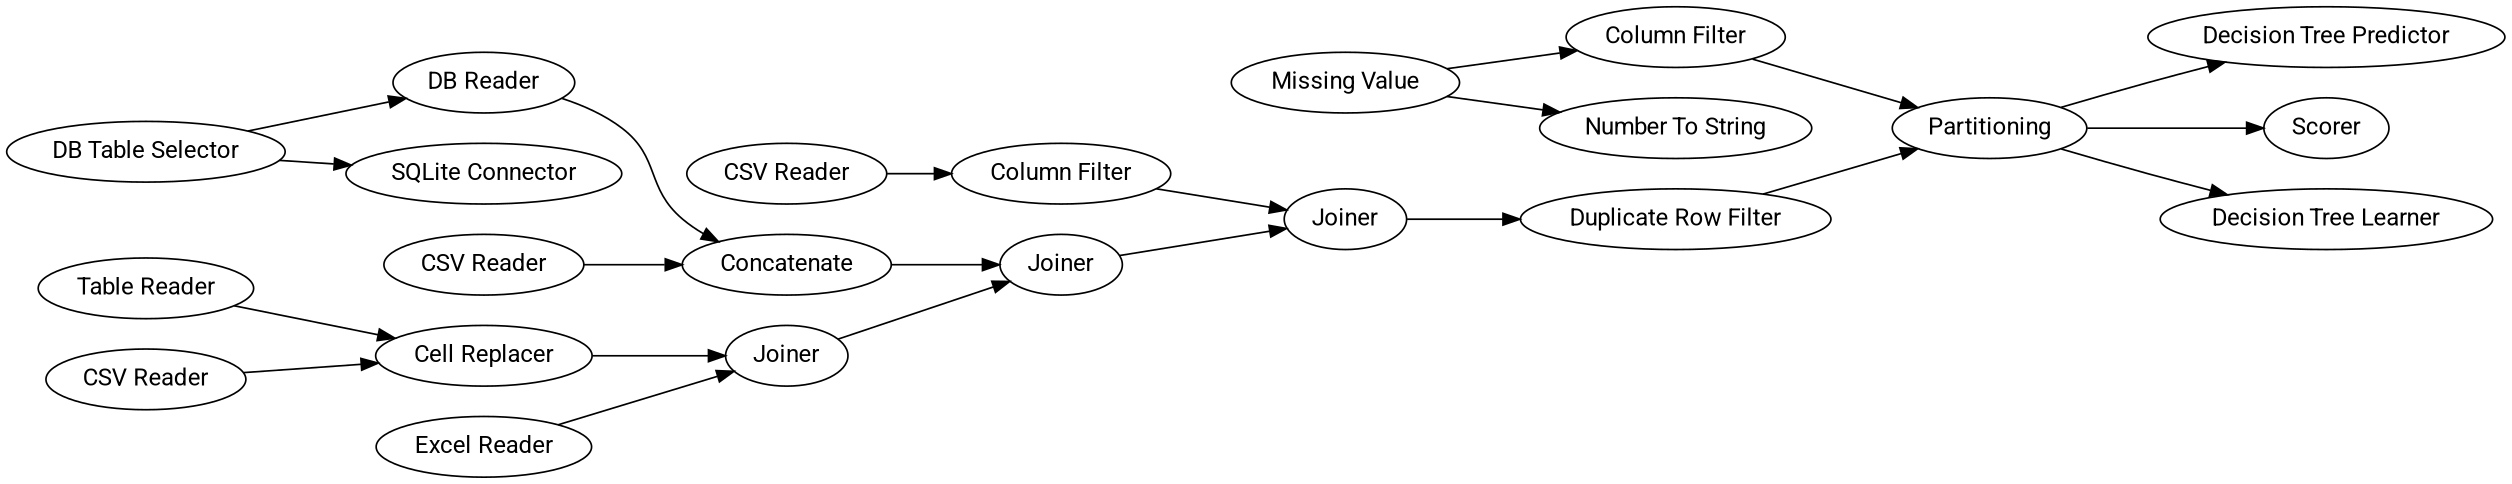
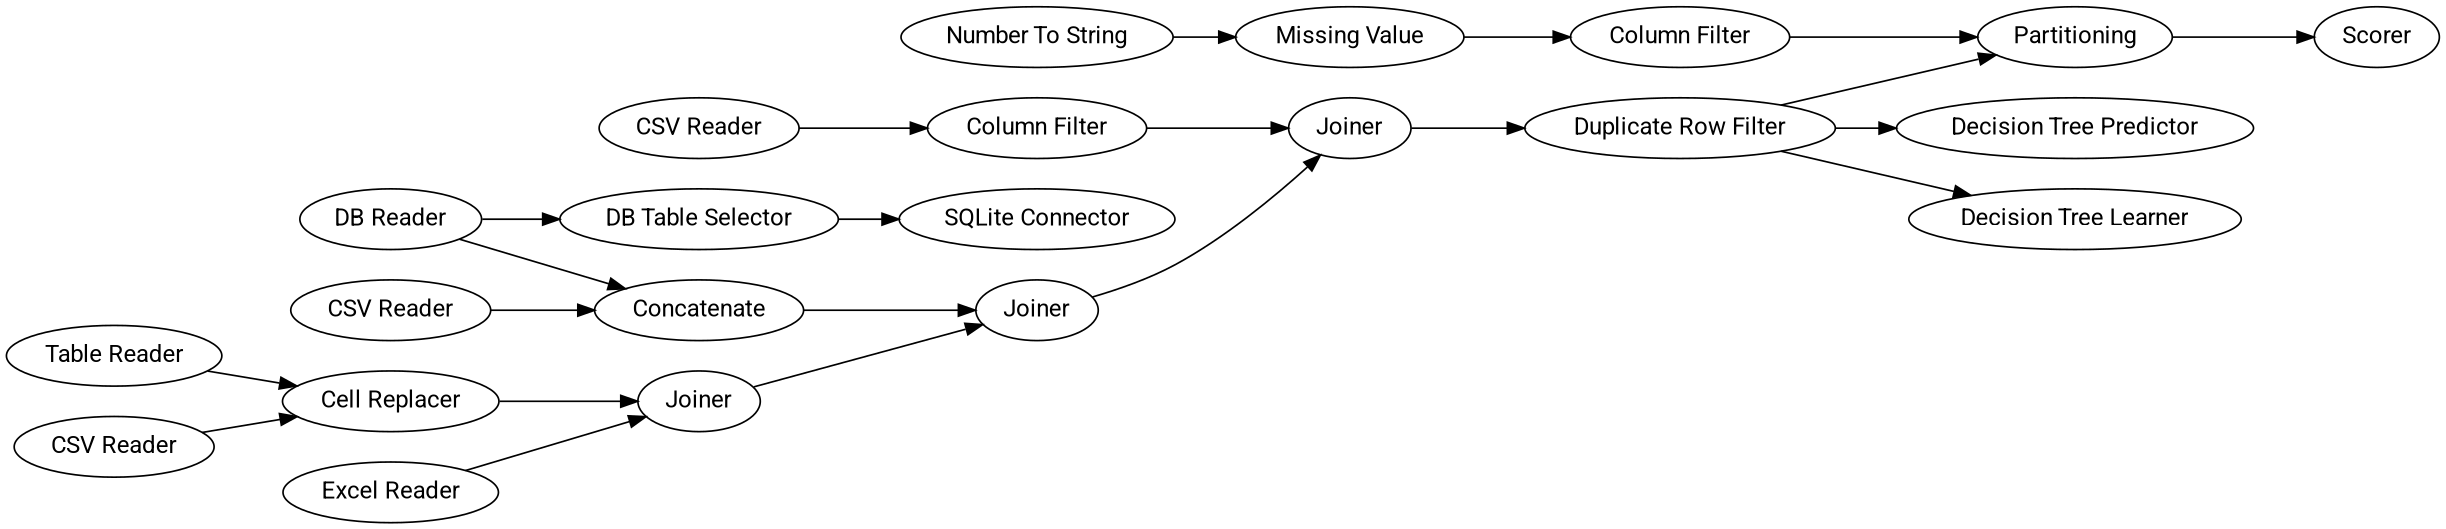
(2135, 86) -> (1858, 128)
(1495, 103) -> (1196, 37)
(318, 116) -> (512, 219)
(2136, 170) -> (1867, 171)
